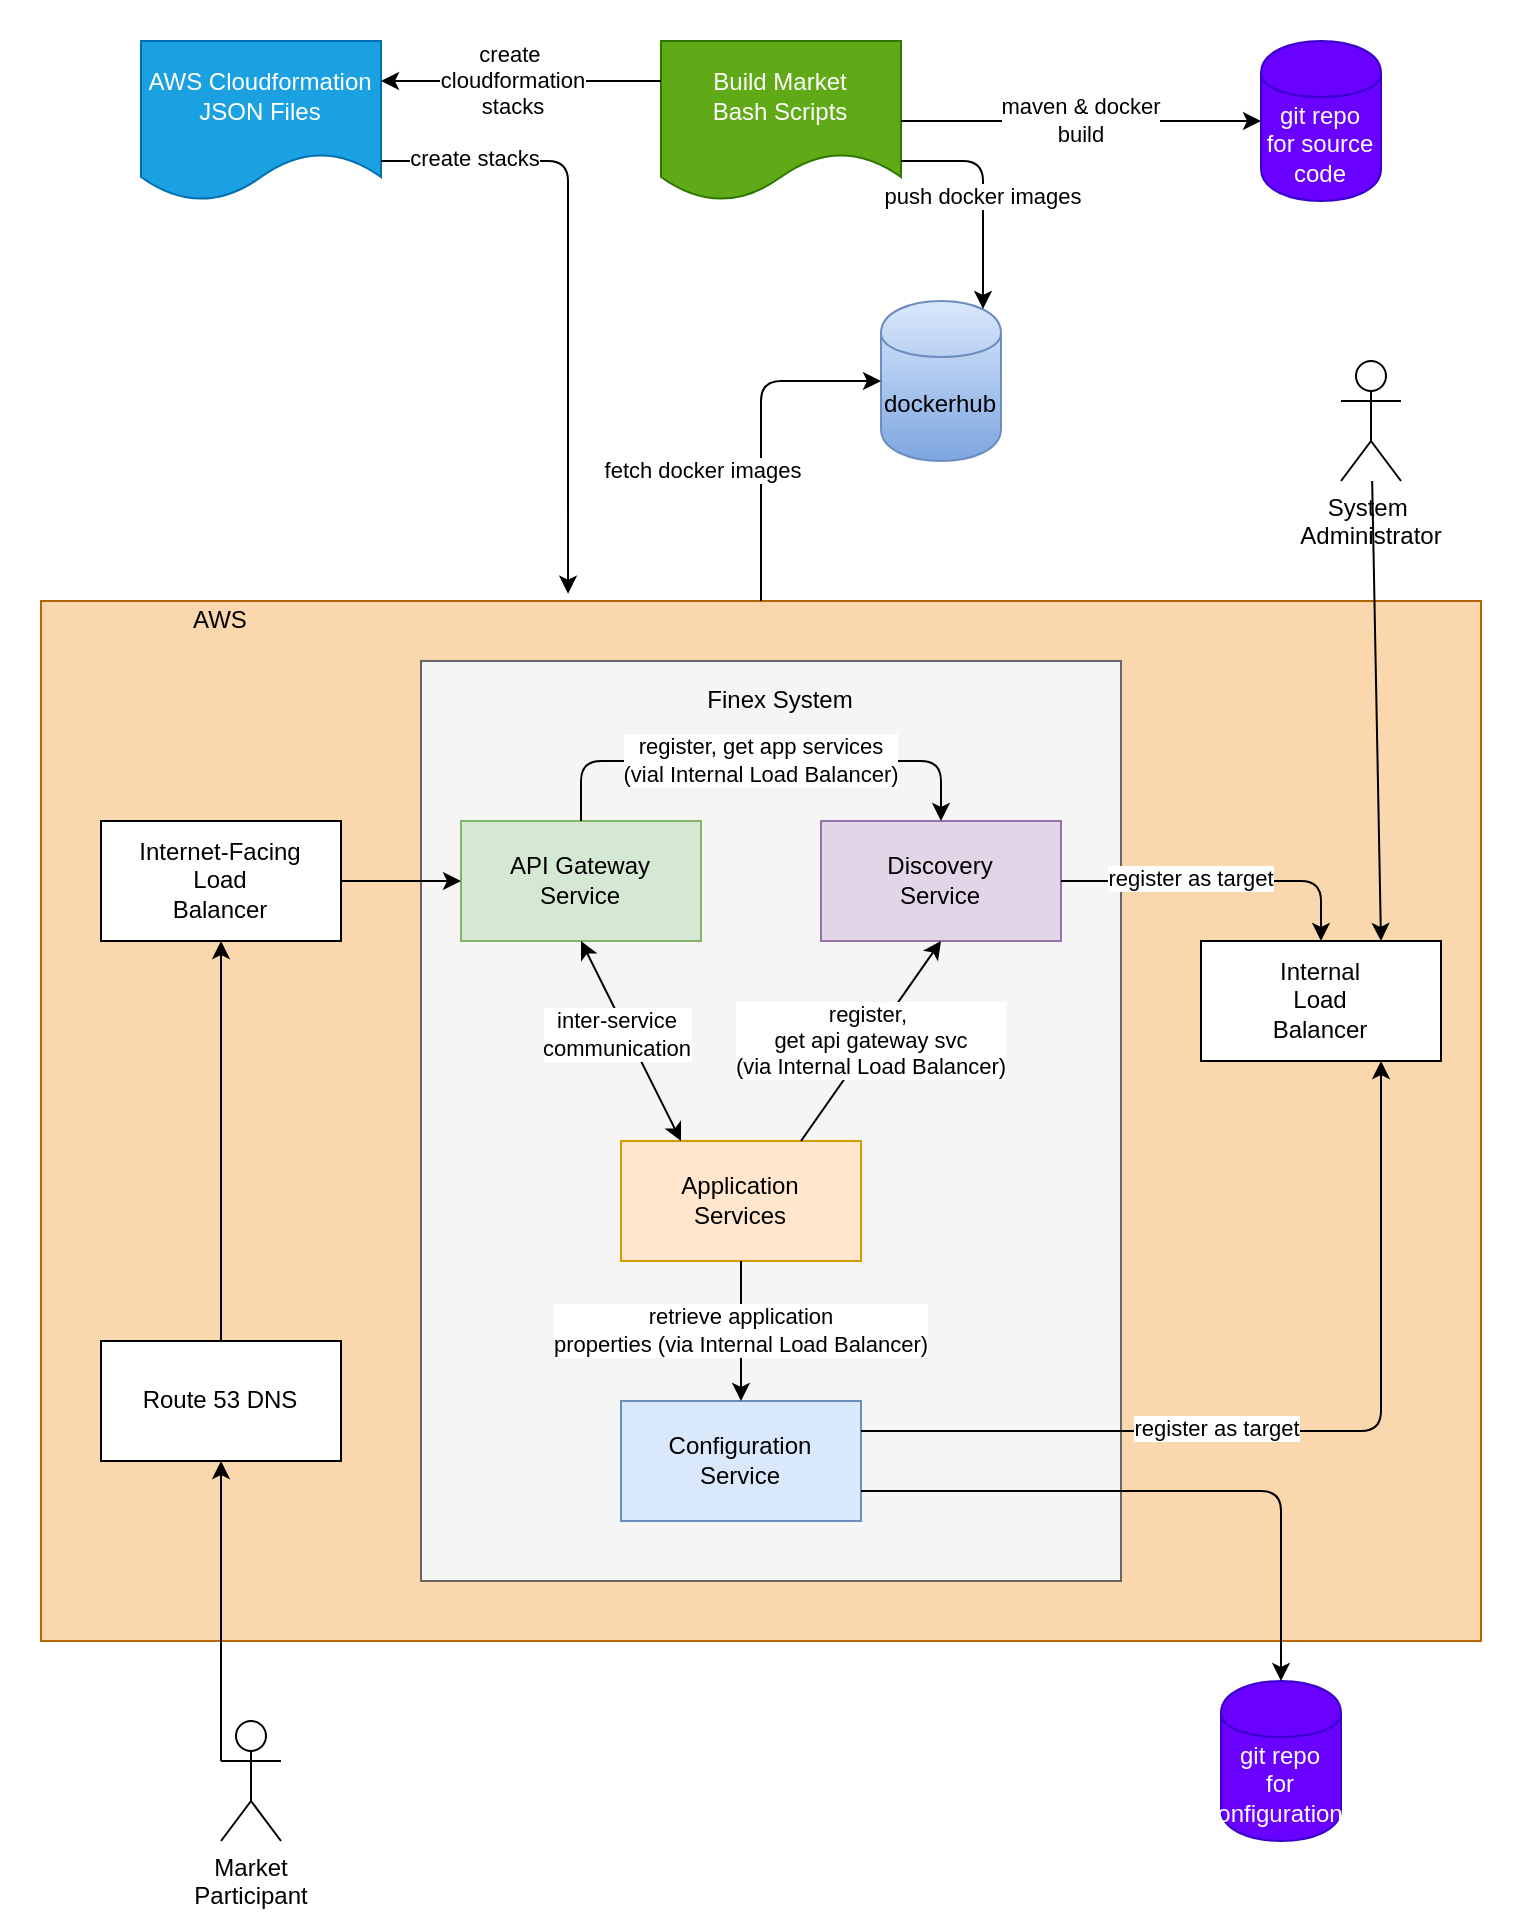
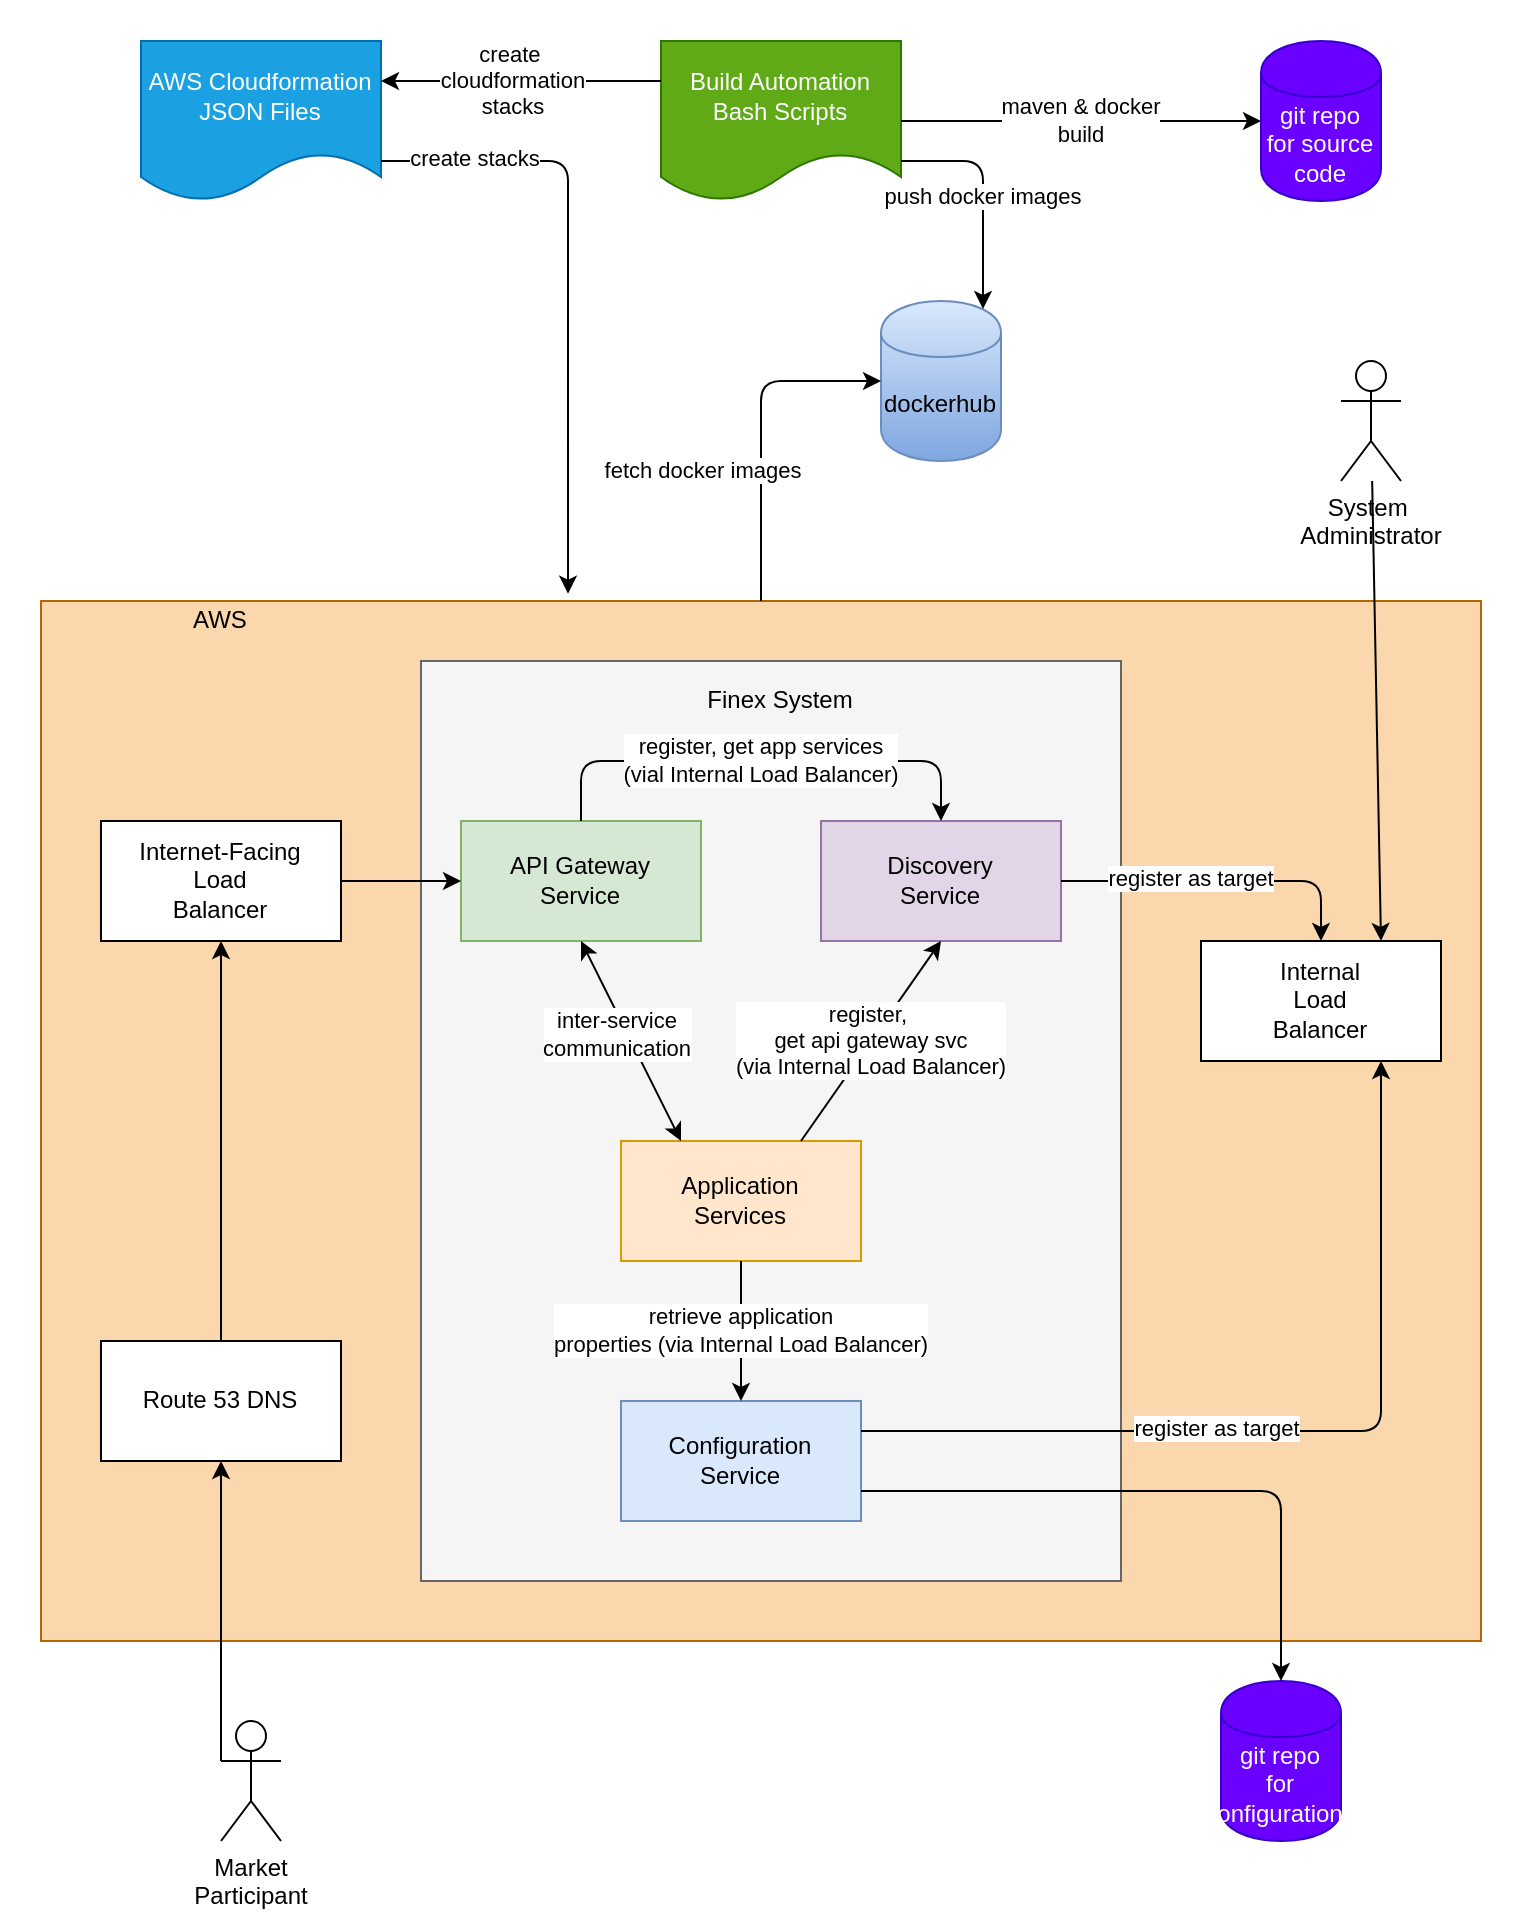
(781, 97) -> (781, 97)
